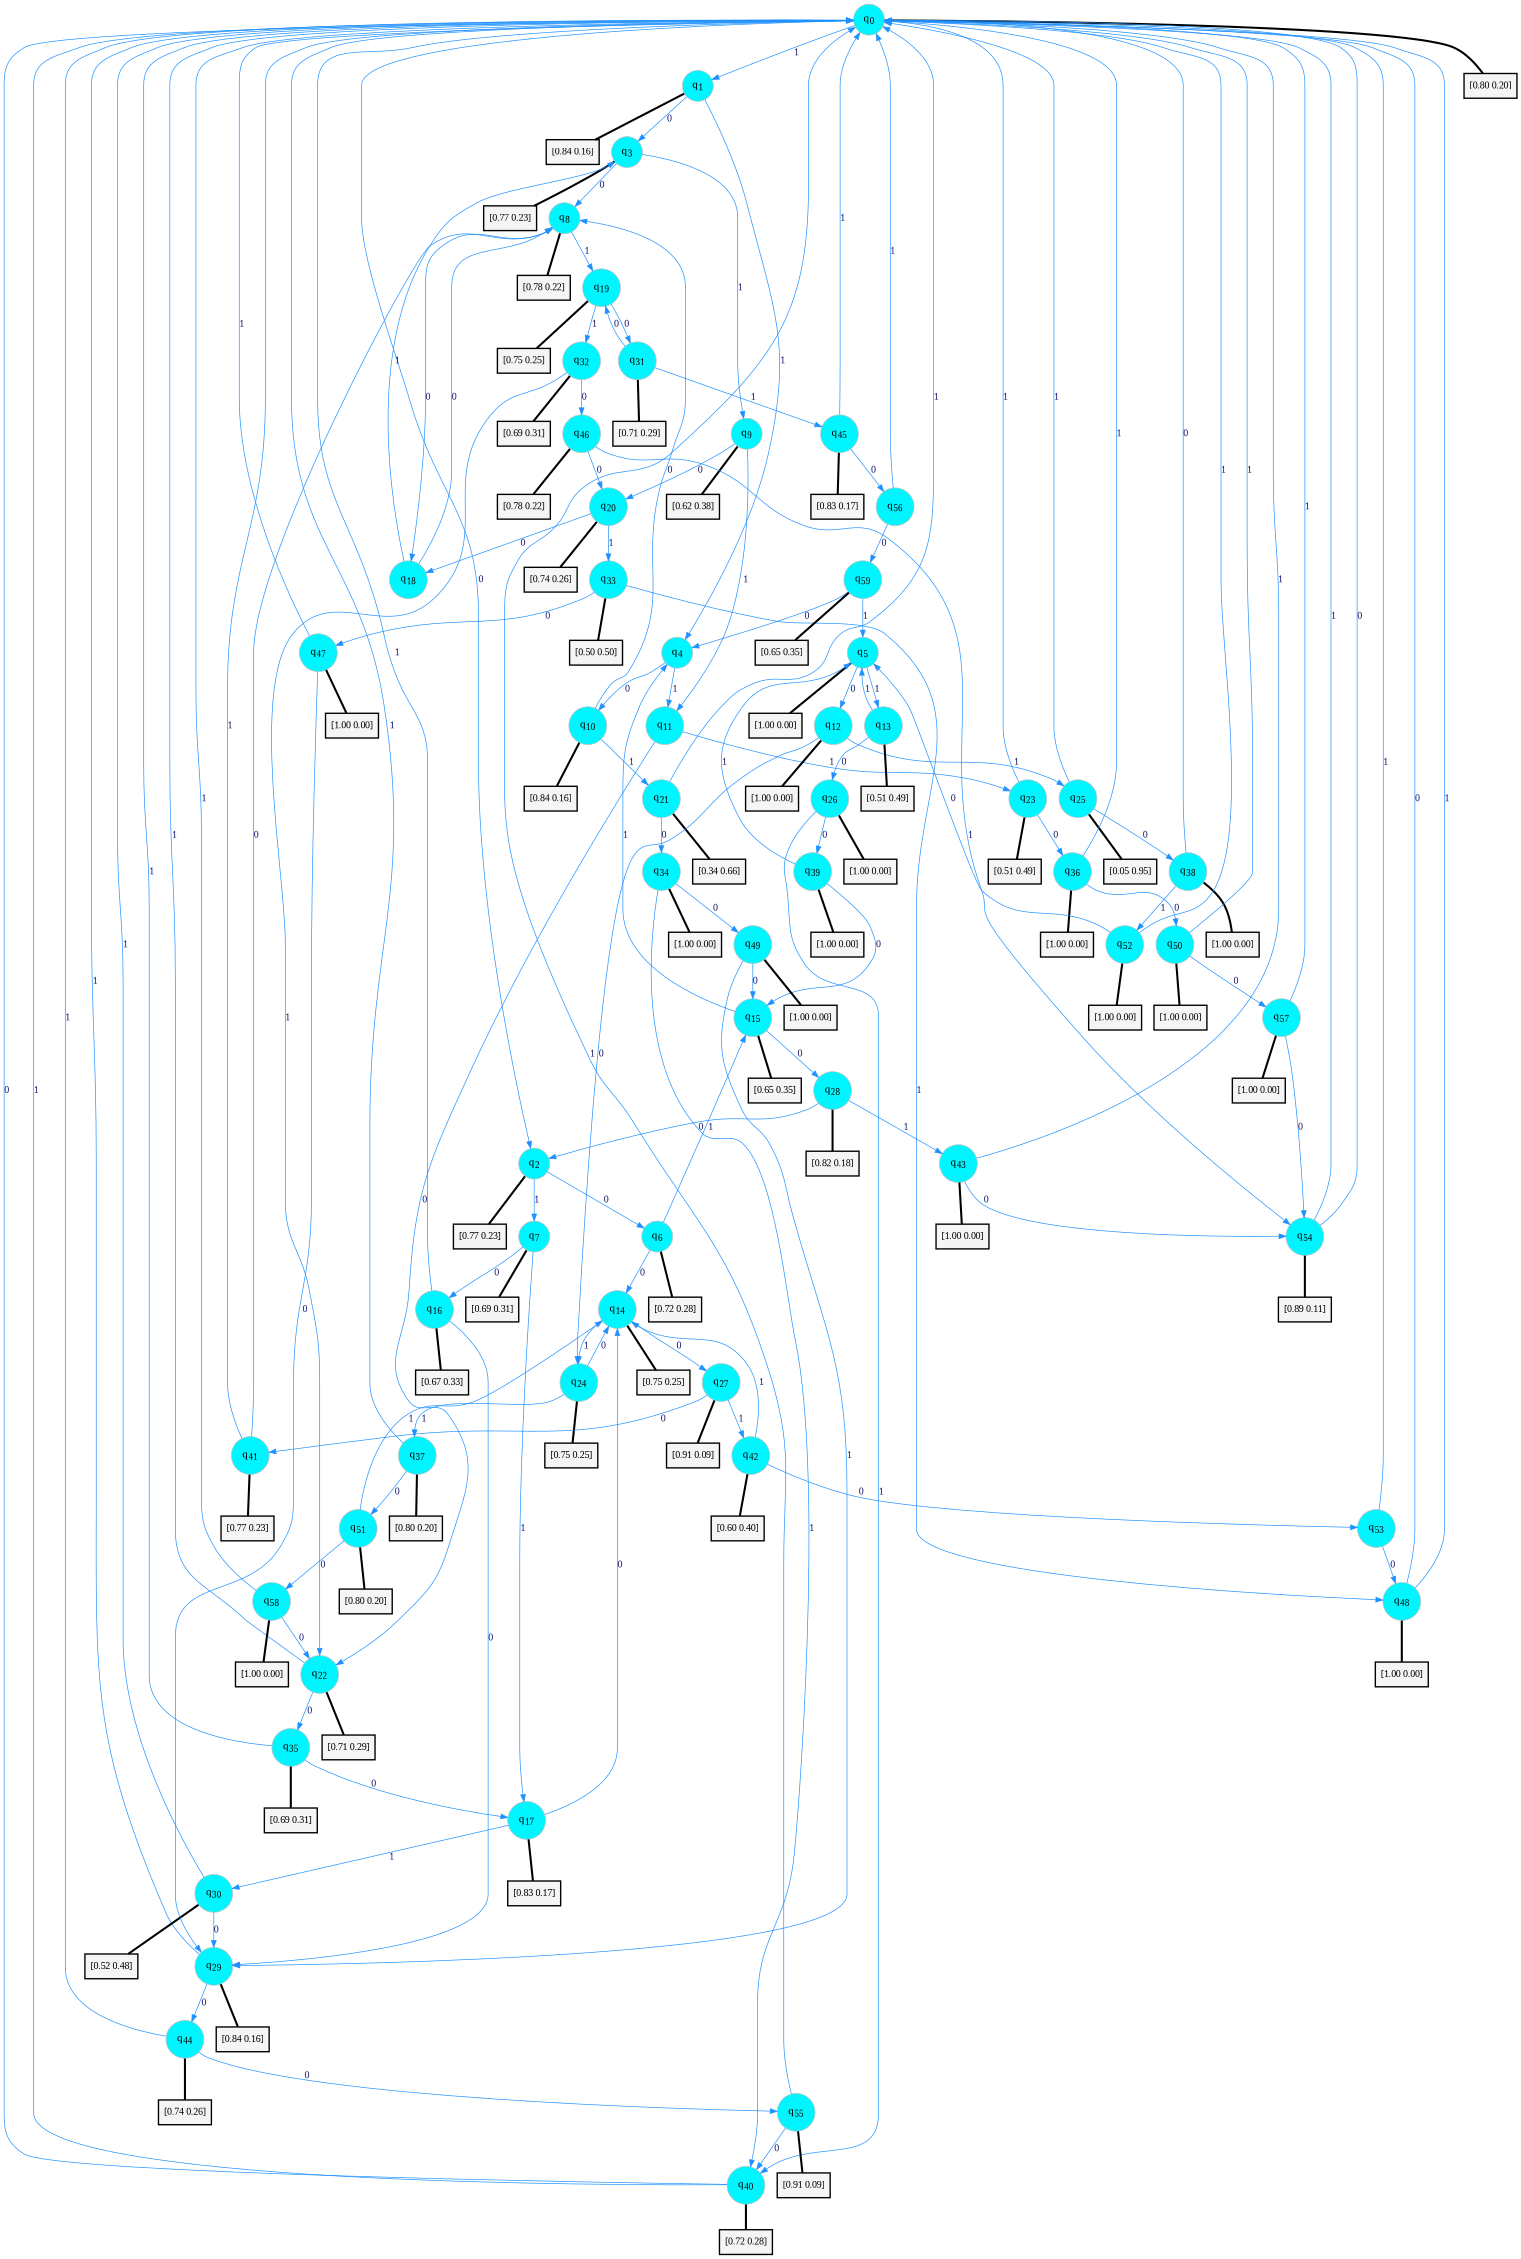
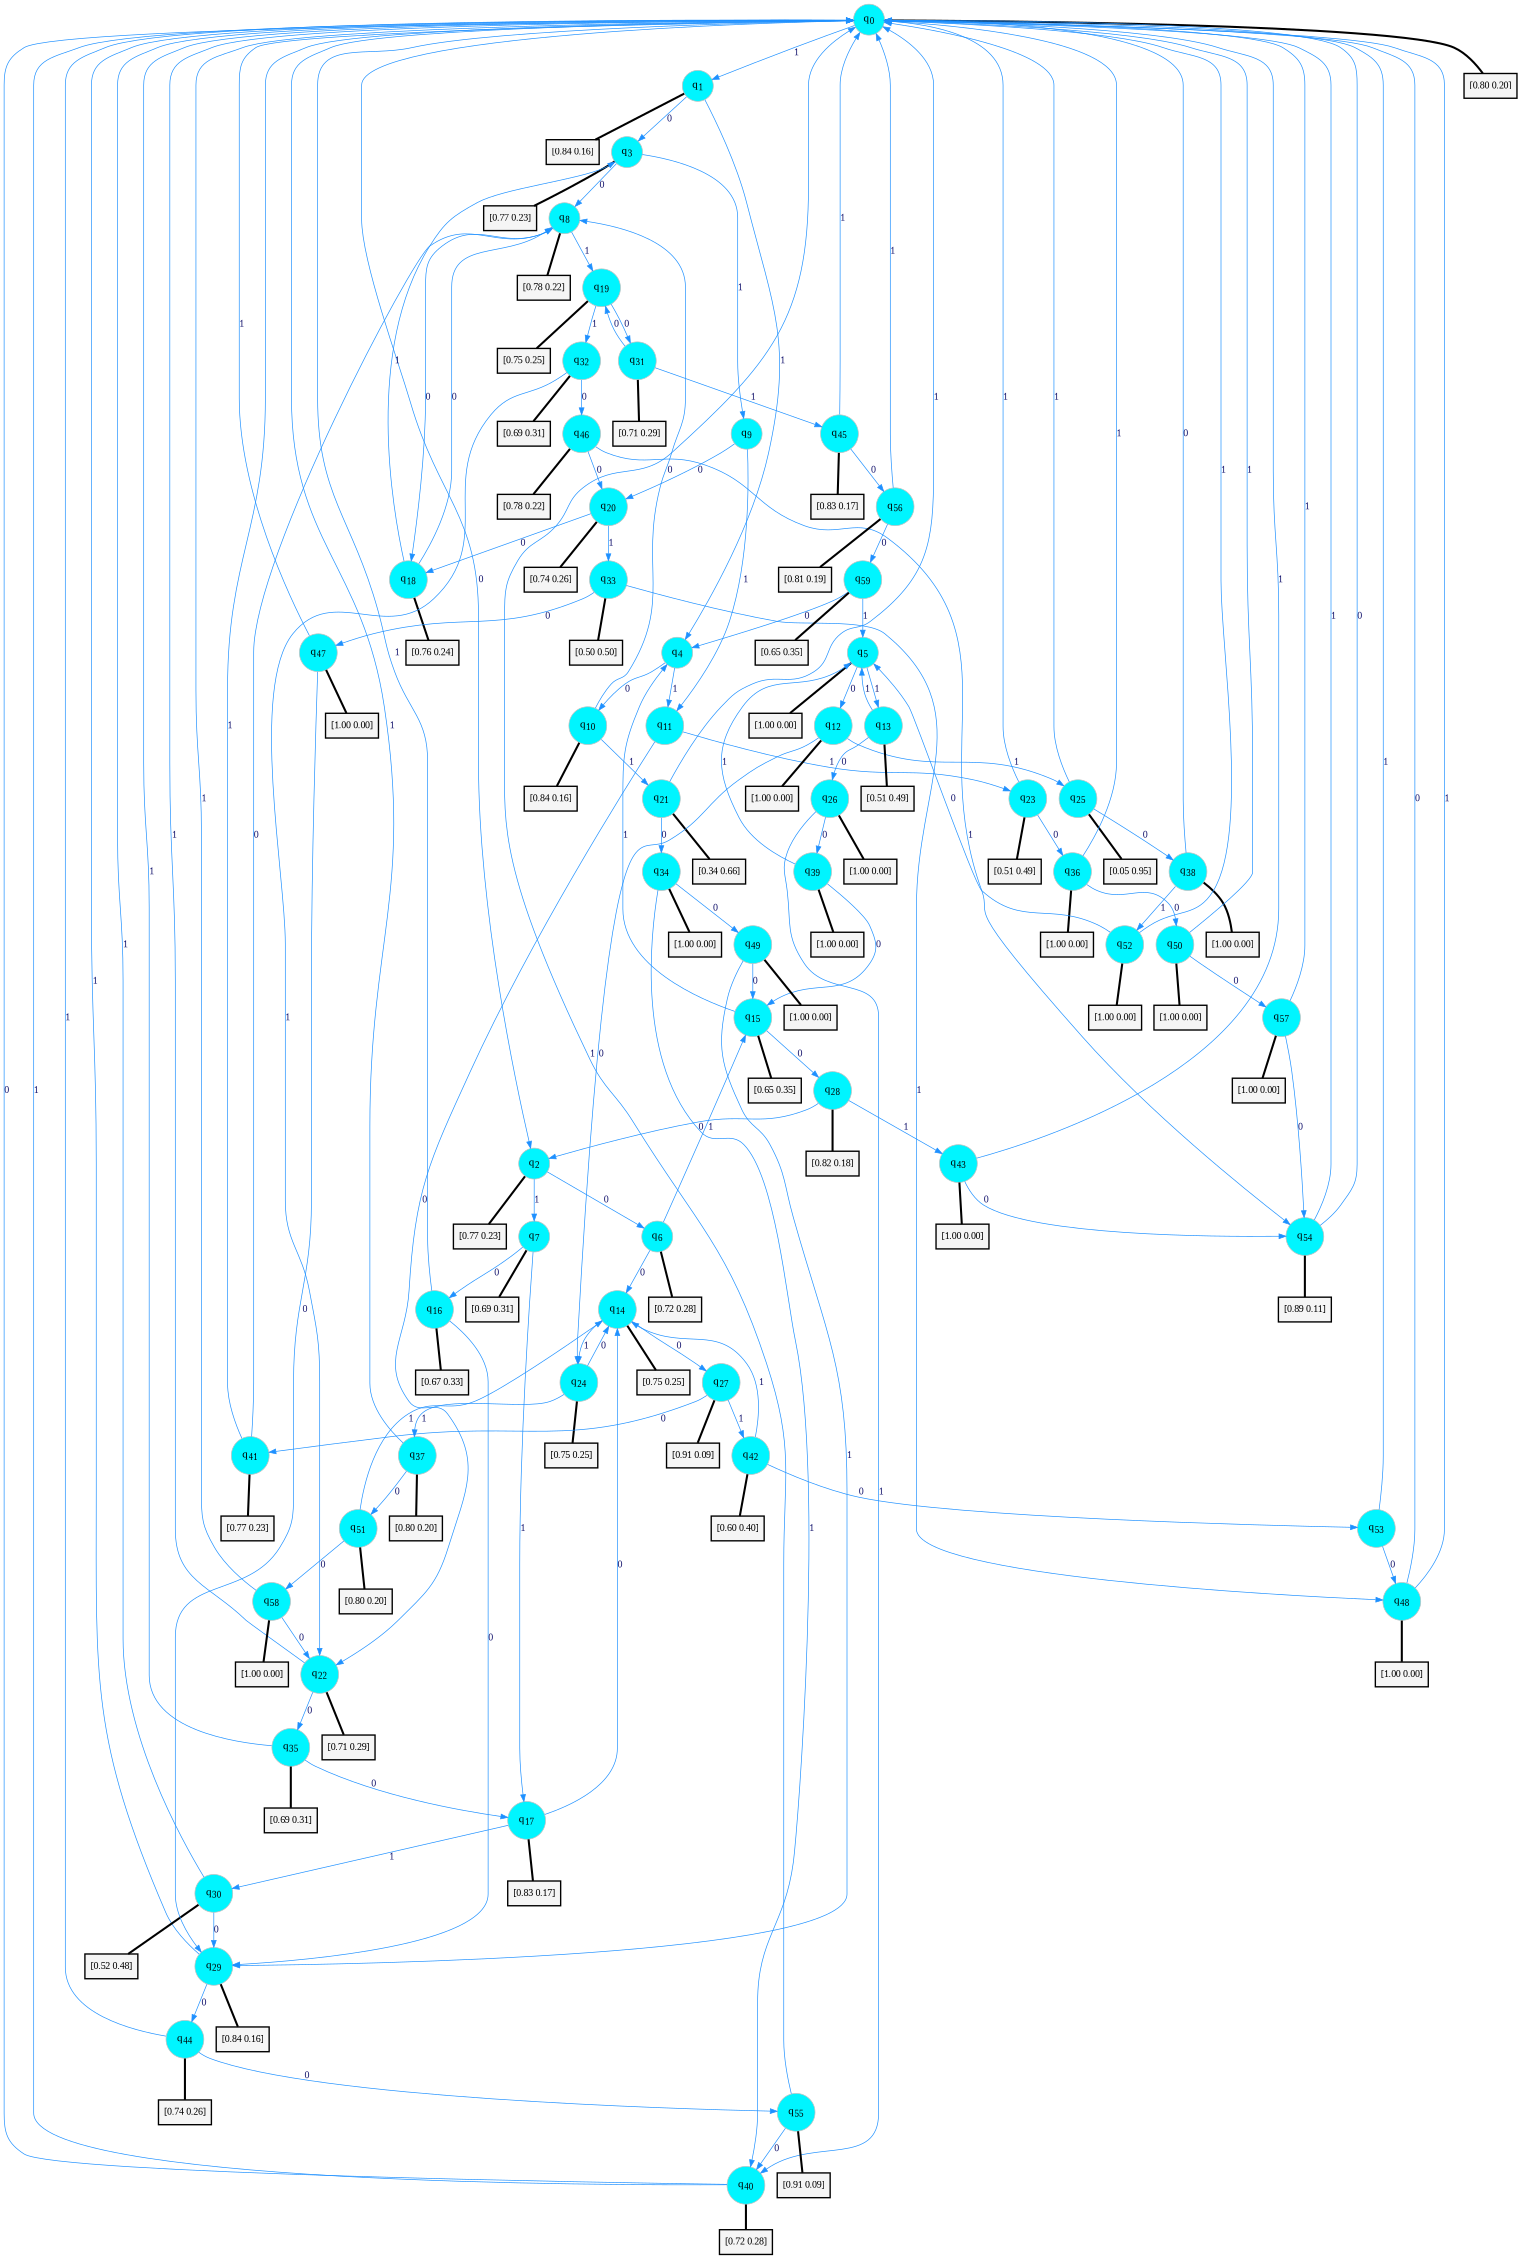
(693, 507) -> none
none -> (805, 580)
none -> (432, 653)
